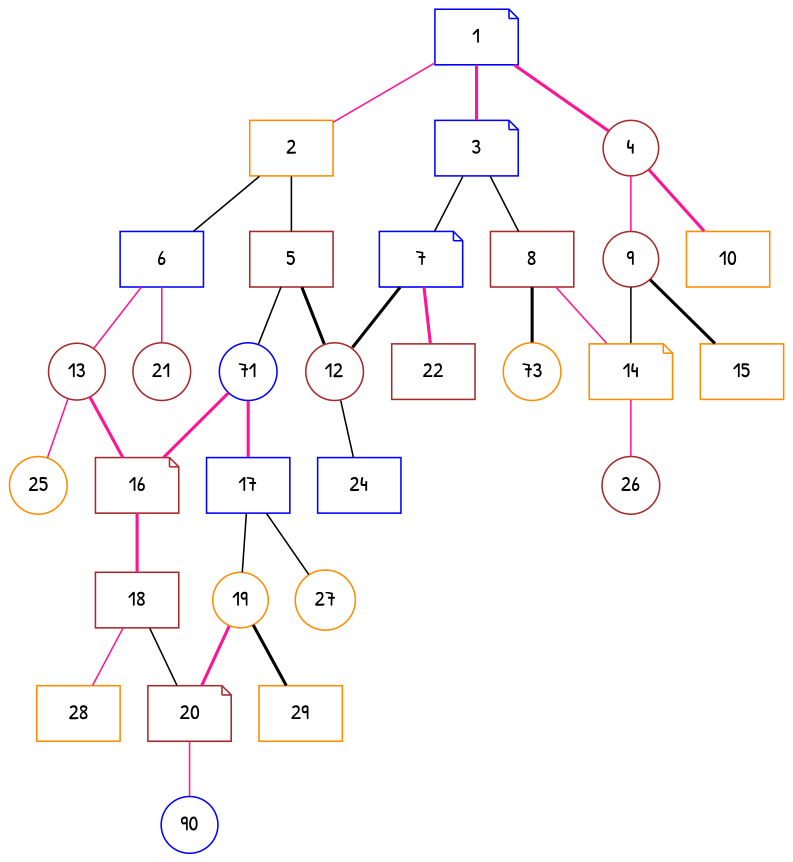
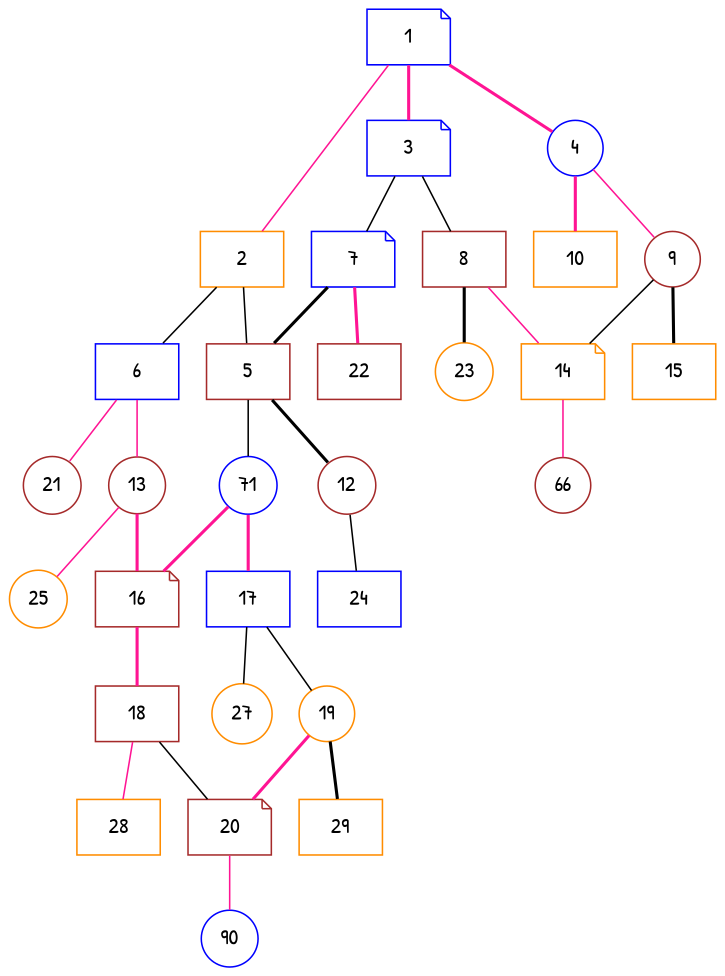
(631, 148) -> (575, 148)
(376, 317) -> (301, 315)
(532, 372) -> (464, 372)
(631, 485) -> (563, 485)
